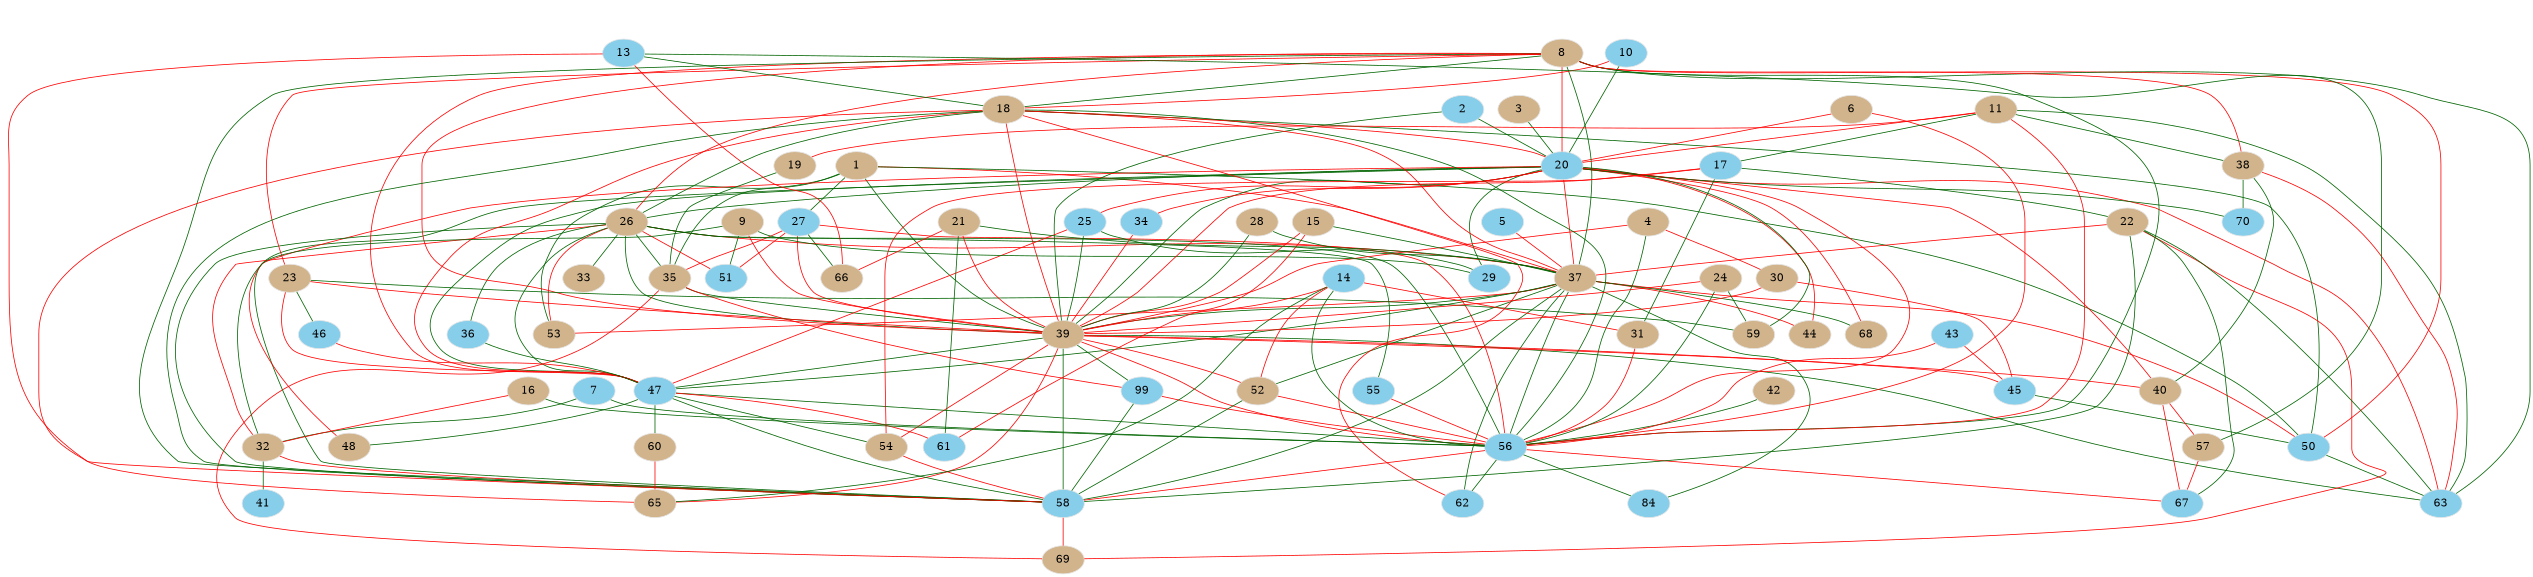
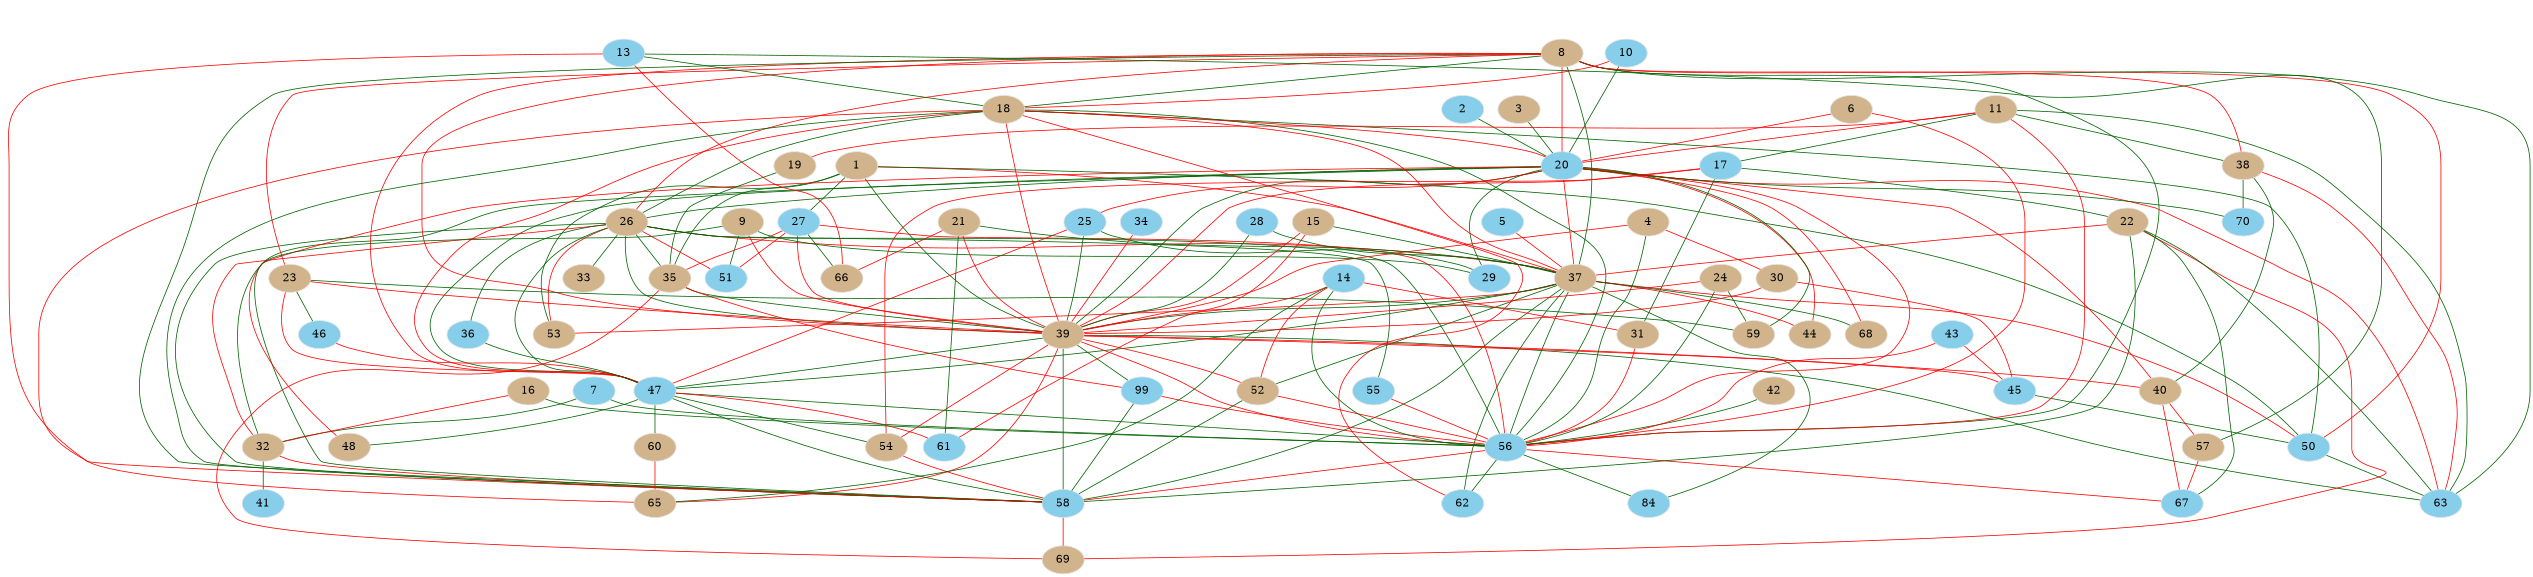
(1187, 150) -> none
(1349, 189) -> none
(1257, 222) -> (1257, 222)
